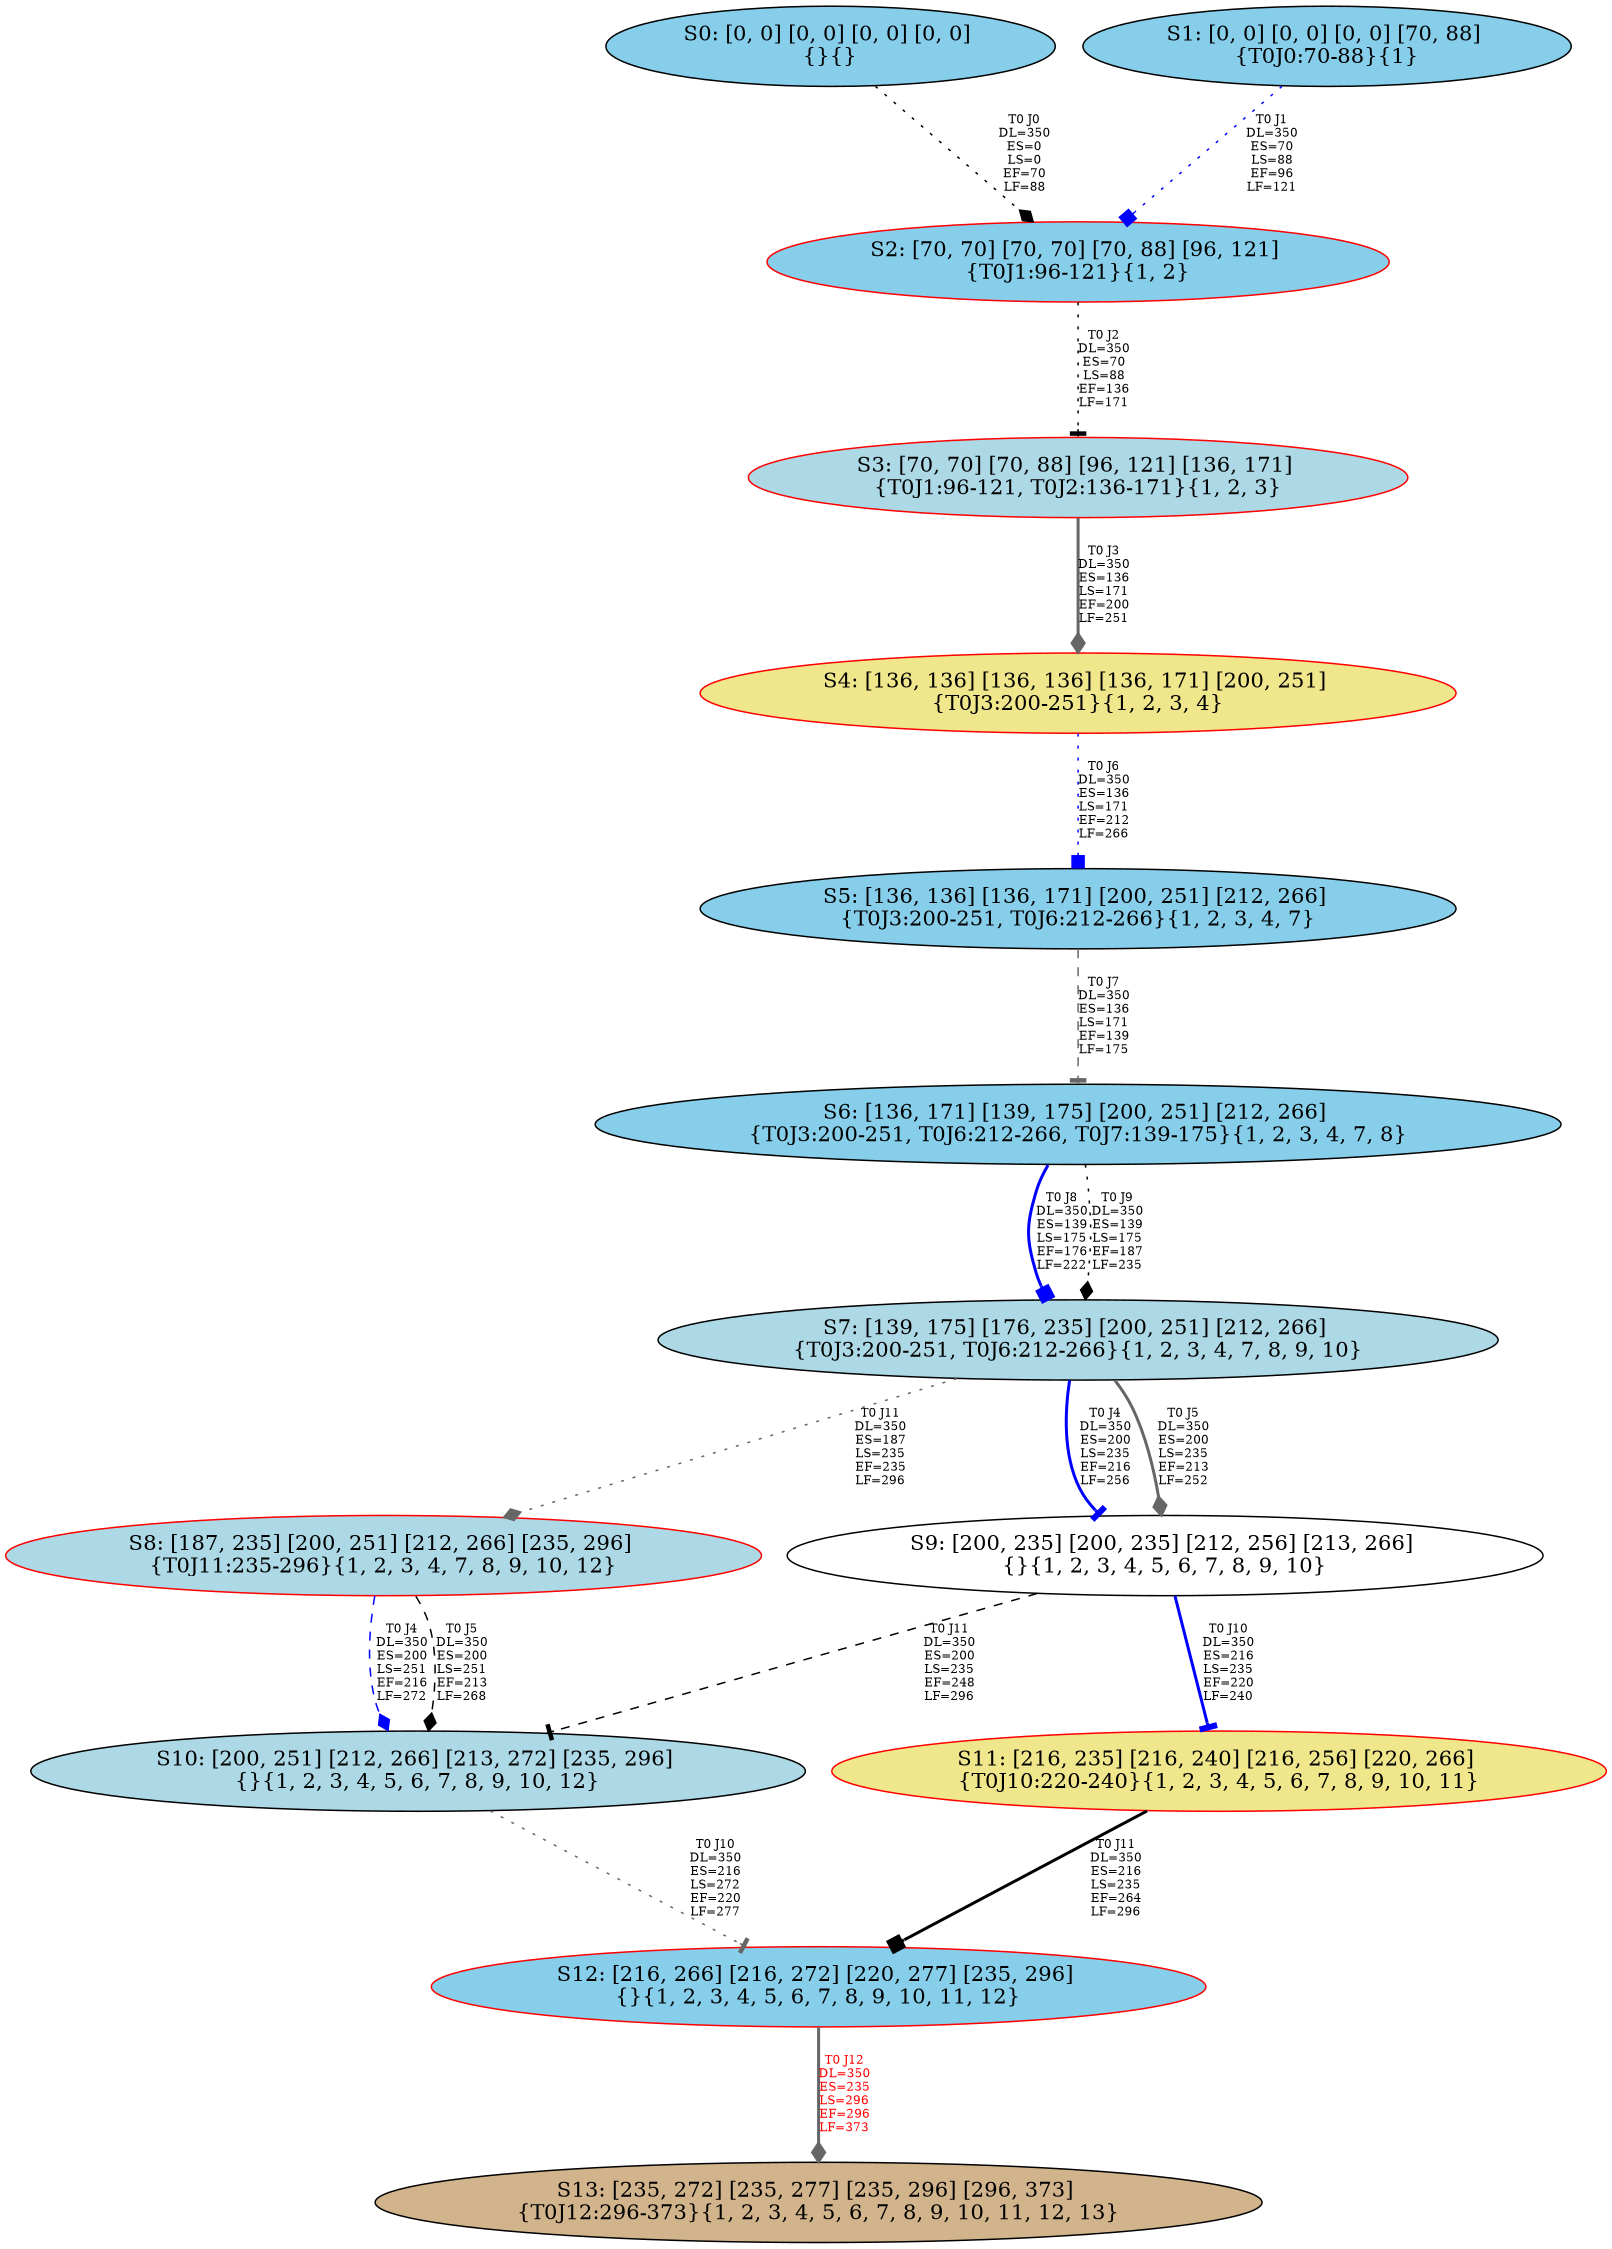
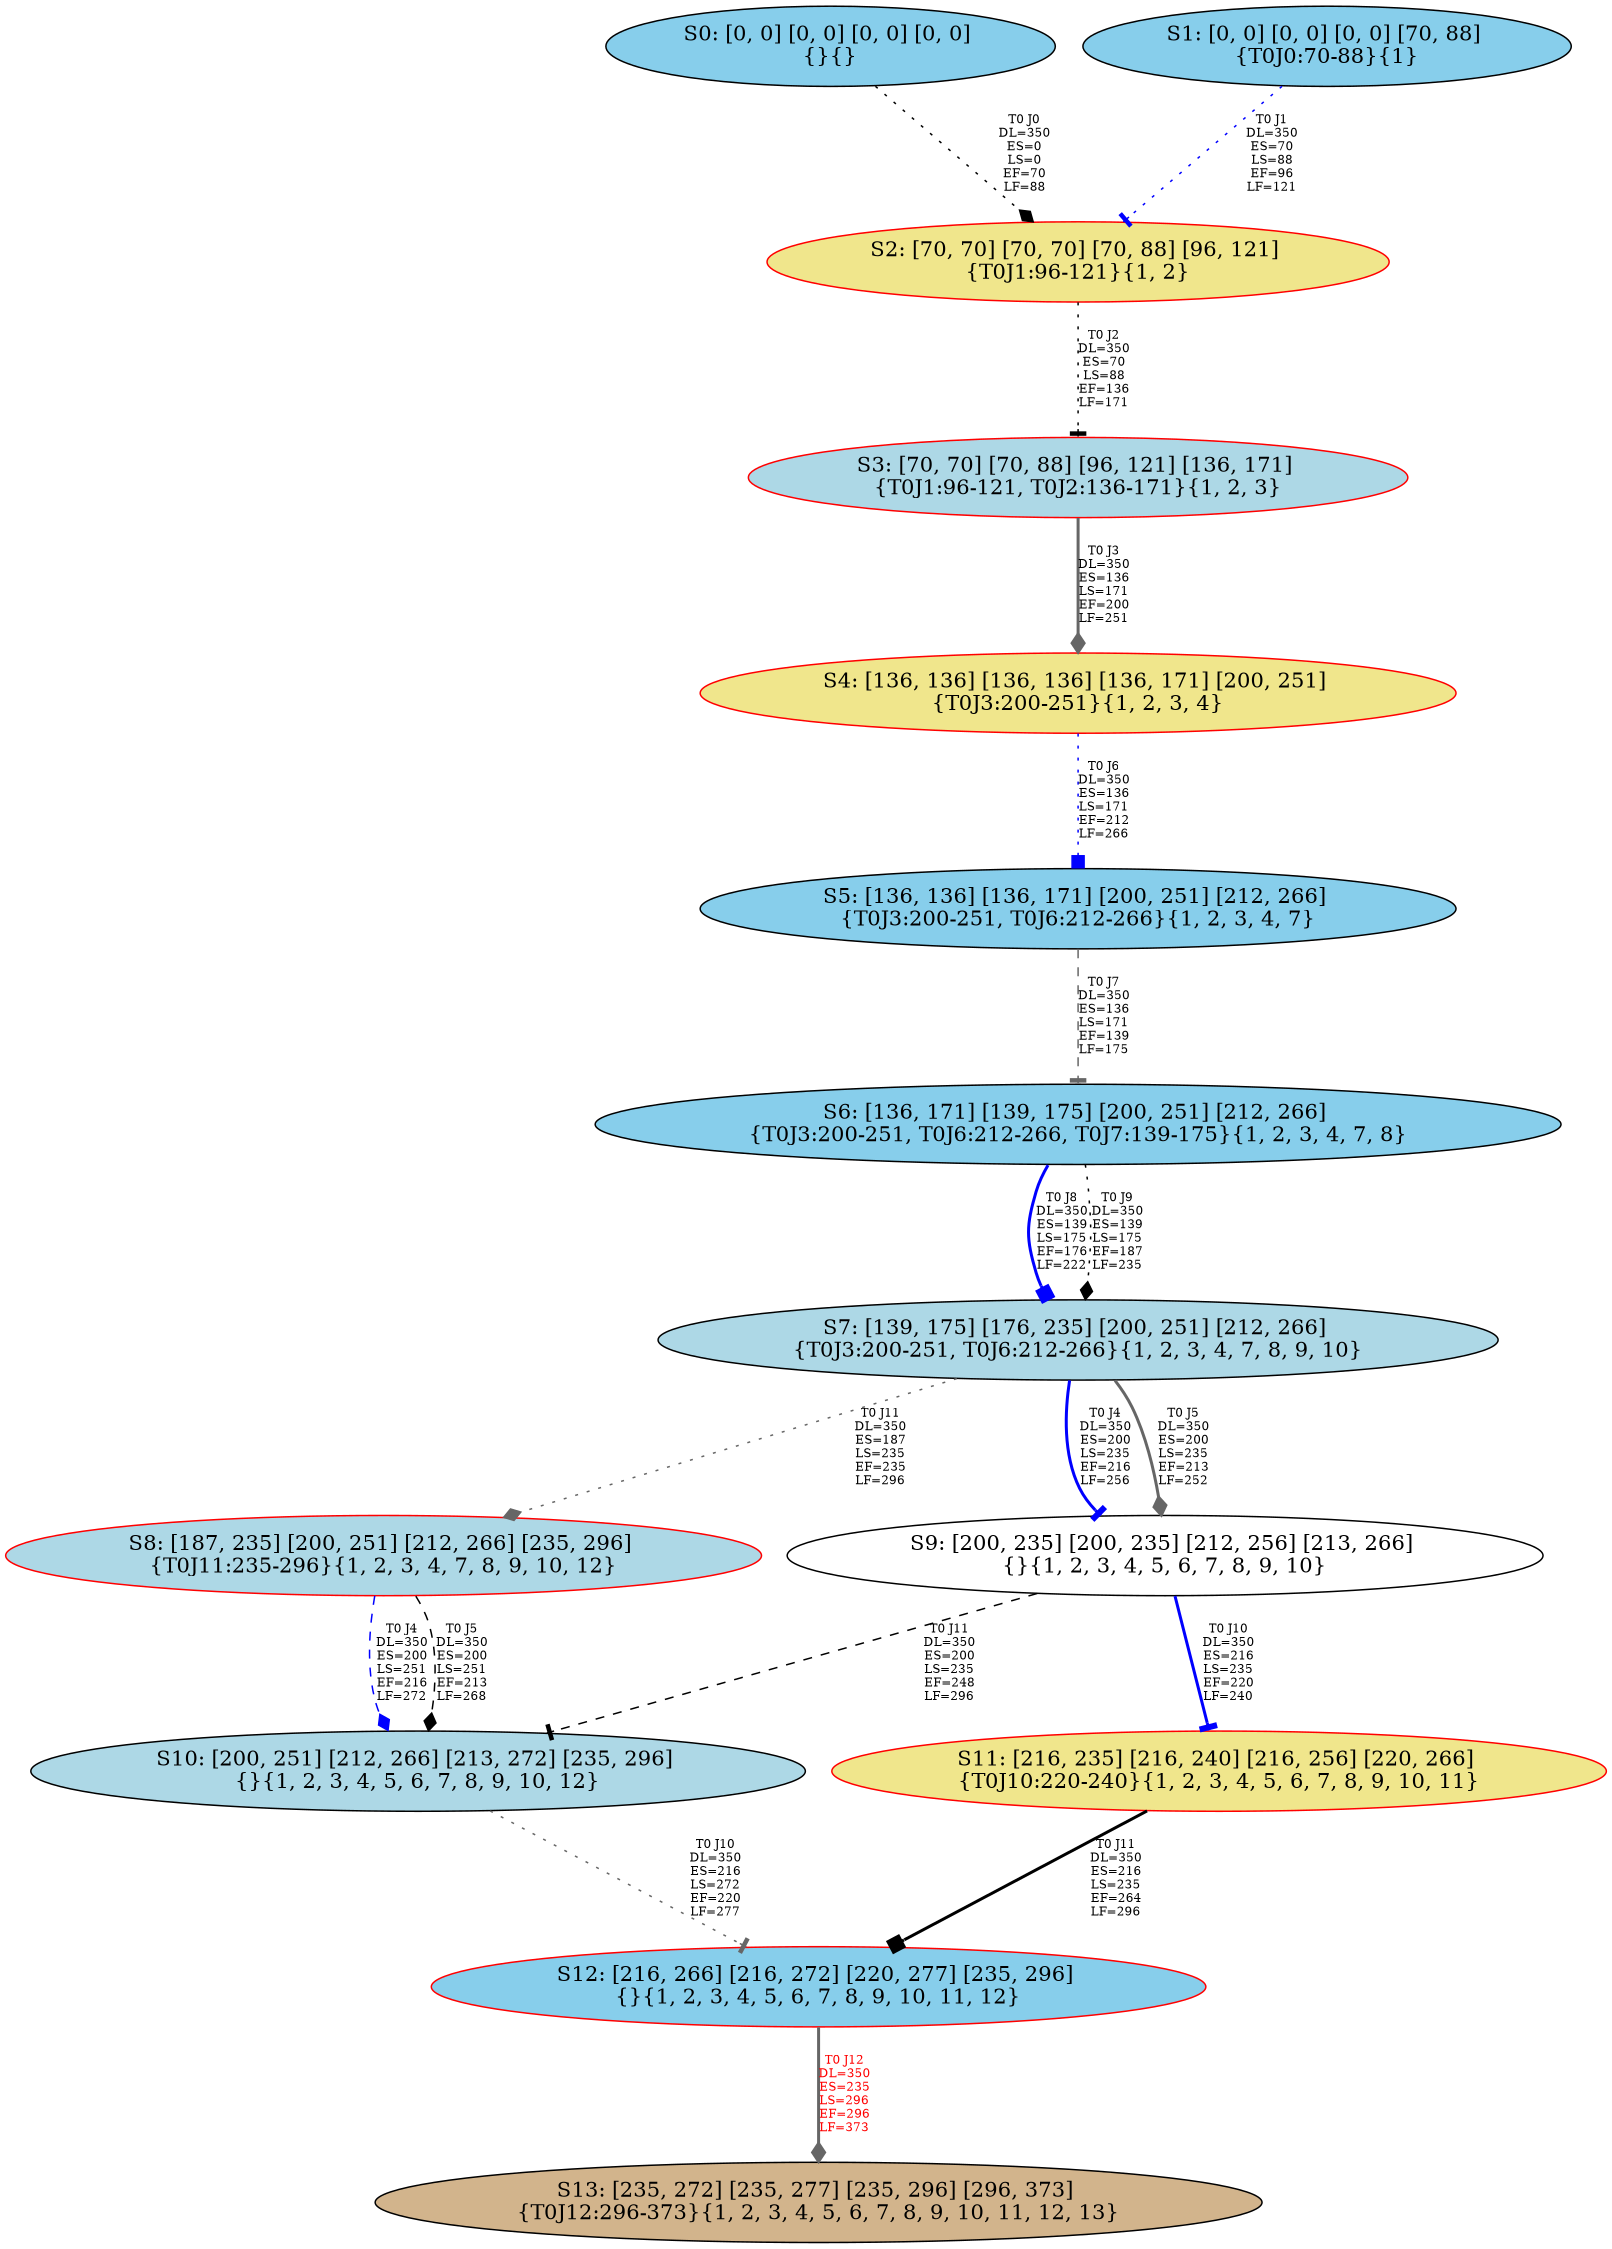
(1208, 149) -> (1206, 151)
(1078, 262) -> (1078, 262)
